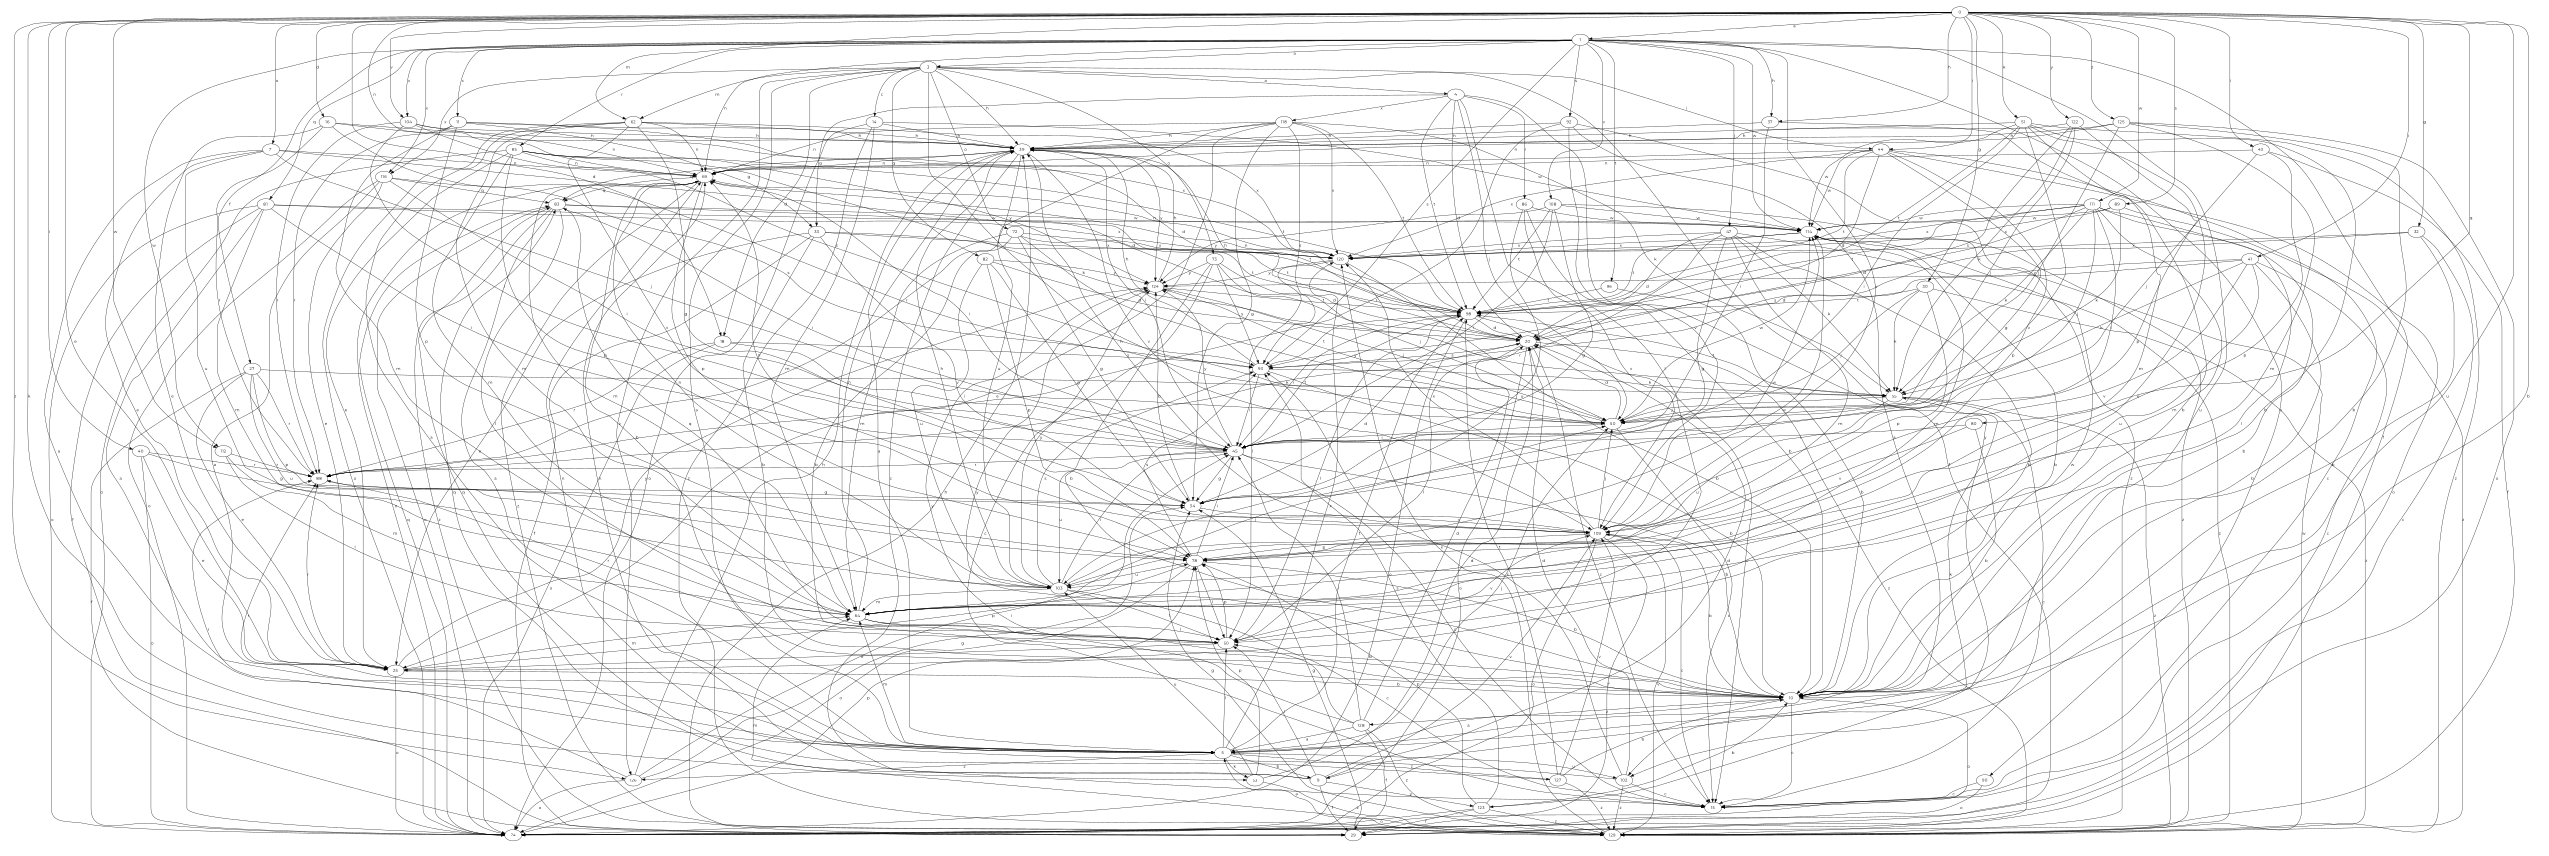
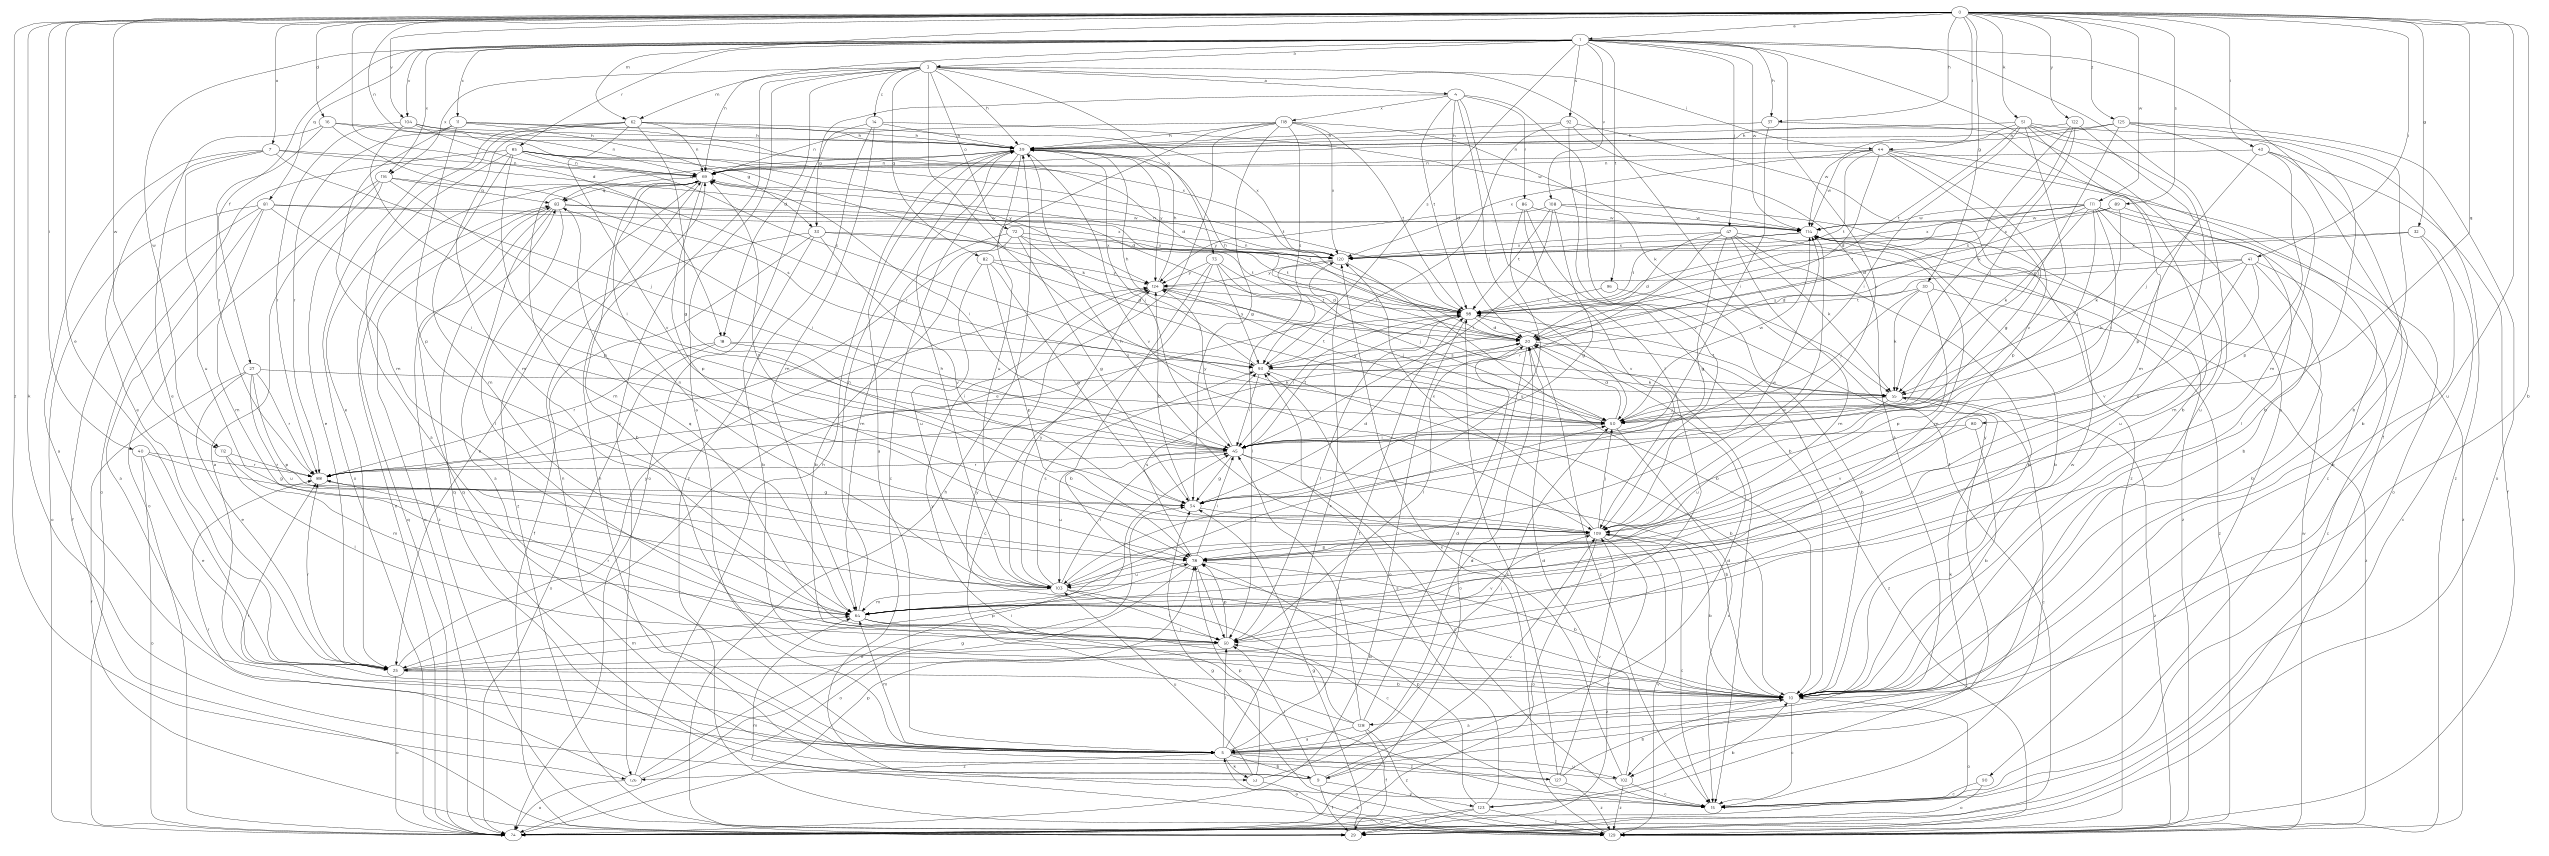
none -> (2231, 499)
